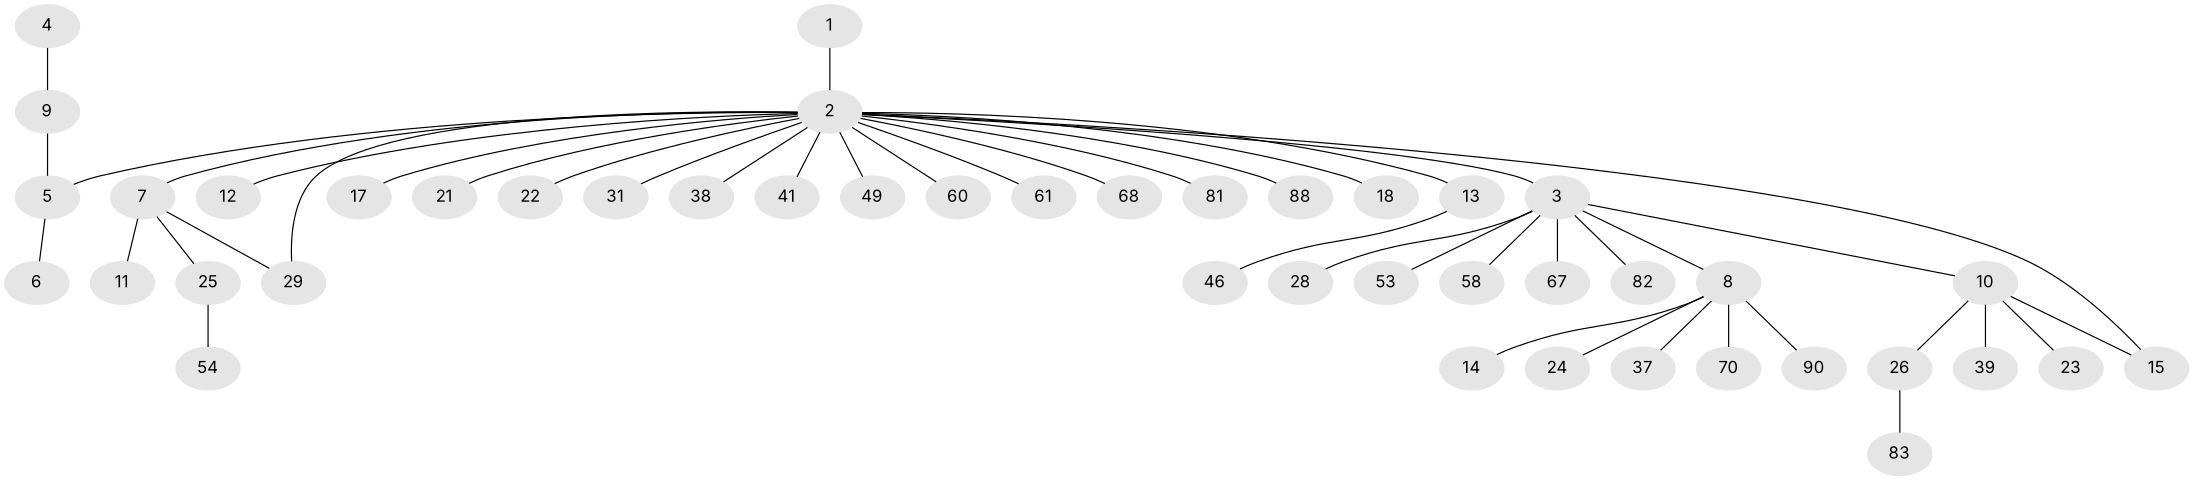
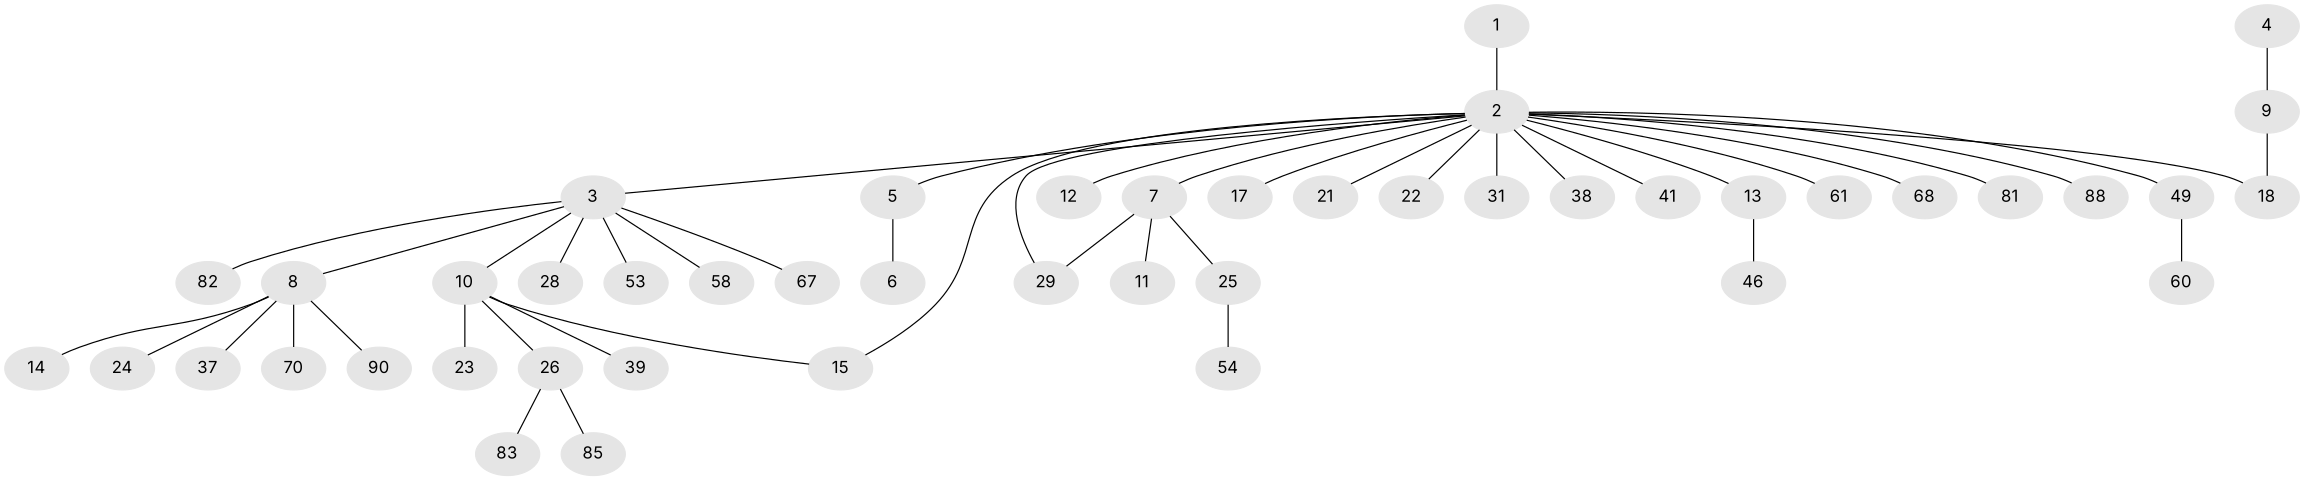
(48, 155) -> (2267, 155)
(894, 155) -> (2182, 240)
none -> (593, 454)
